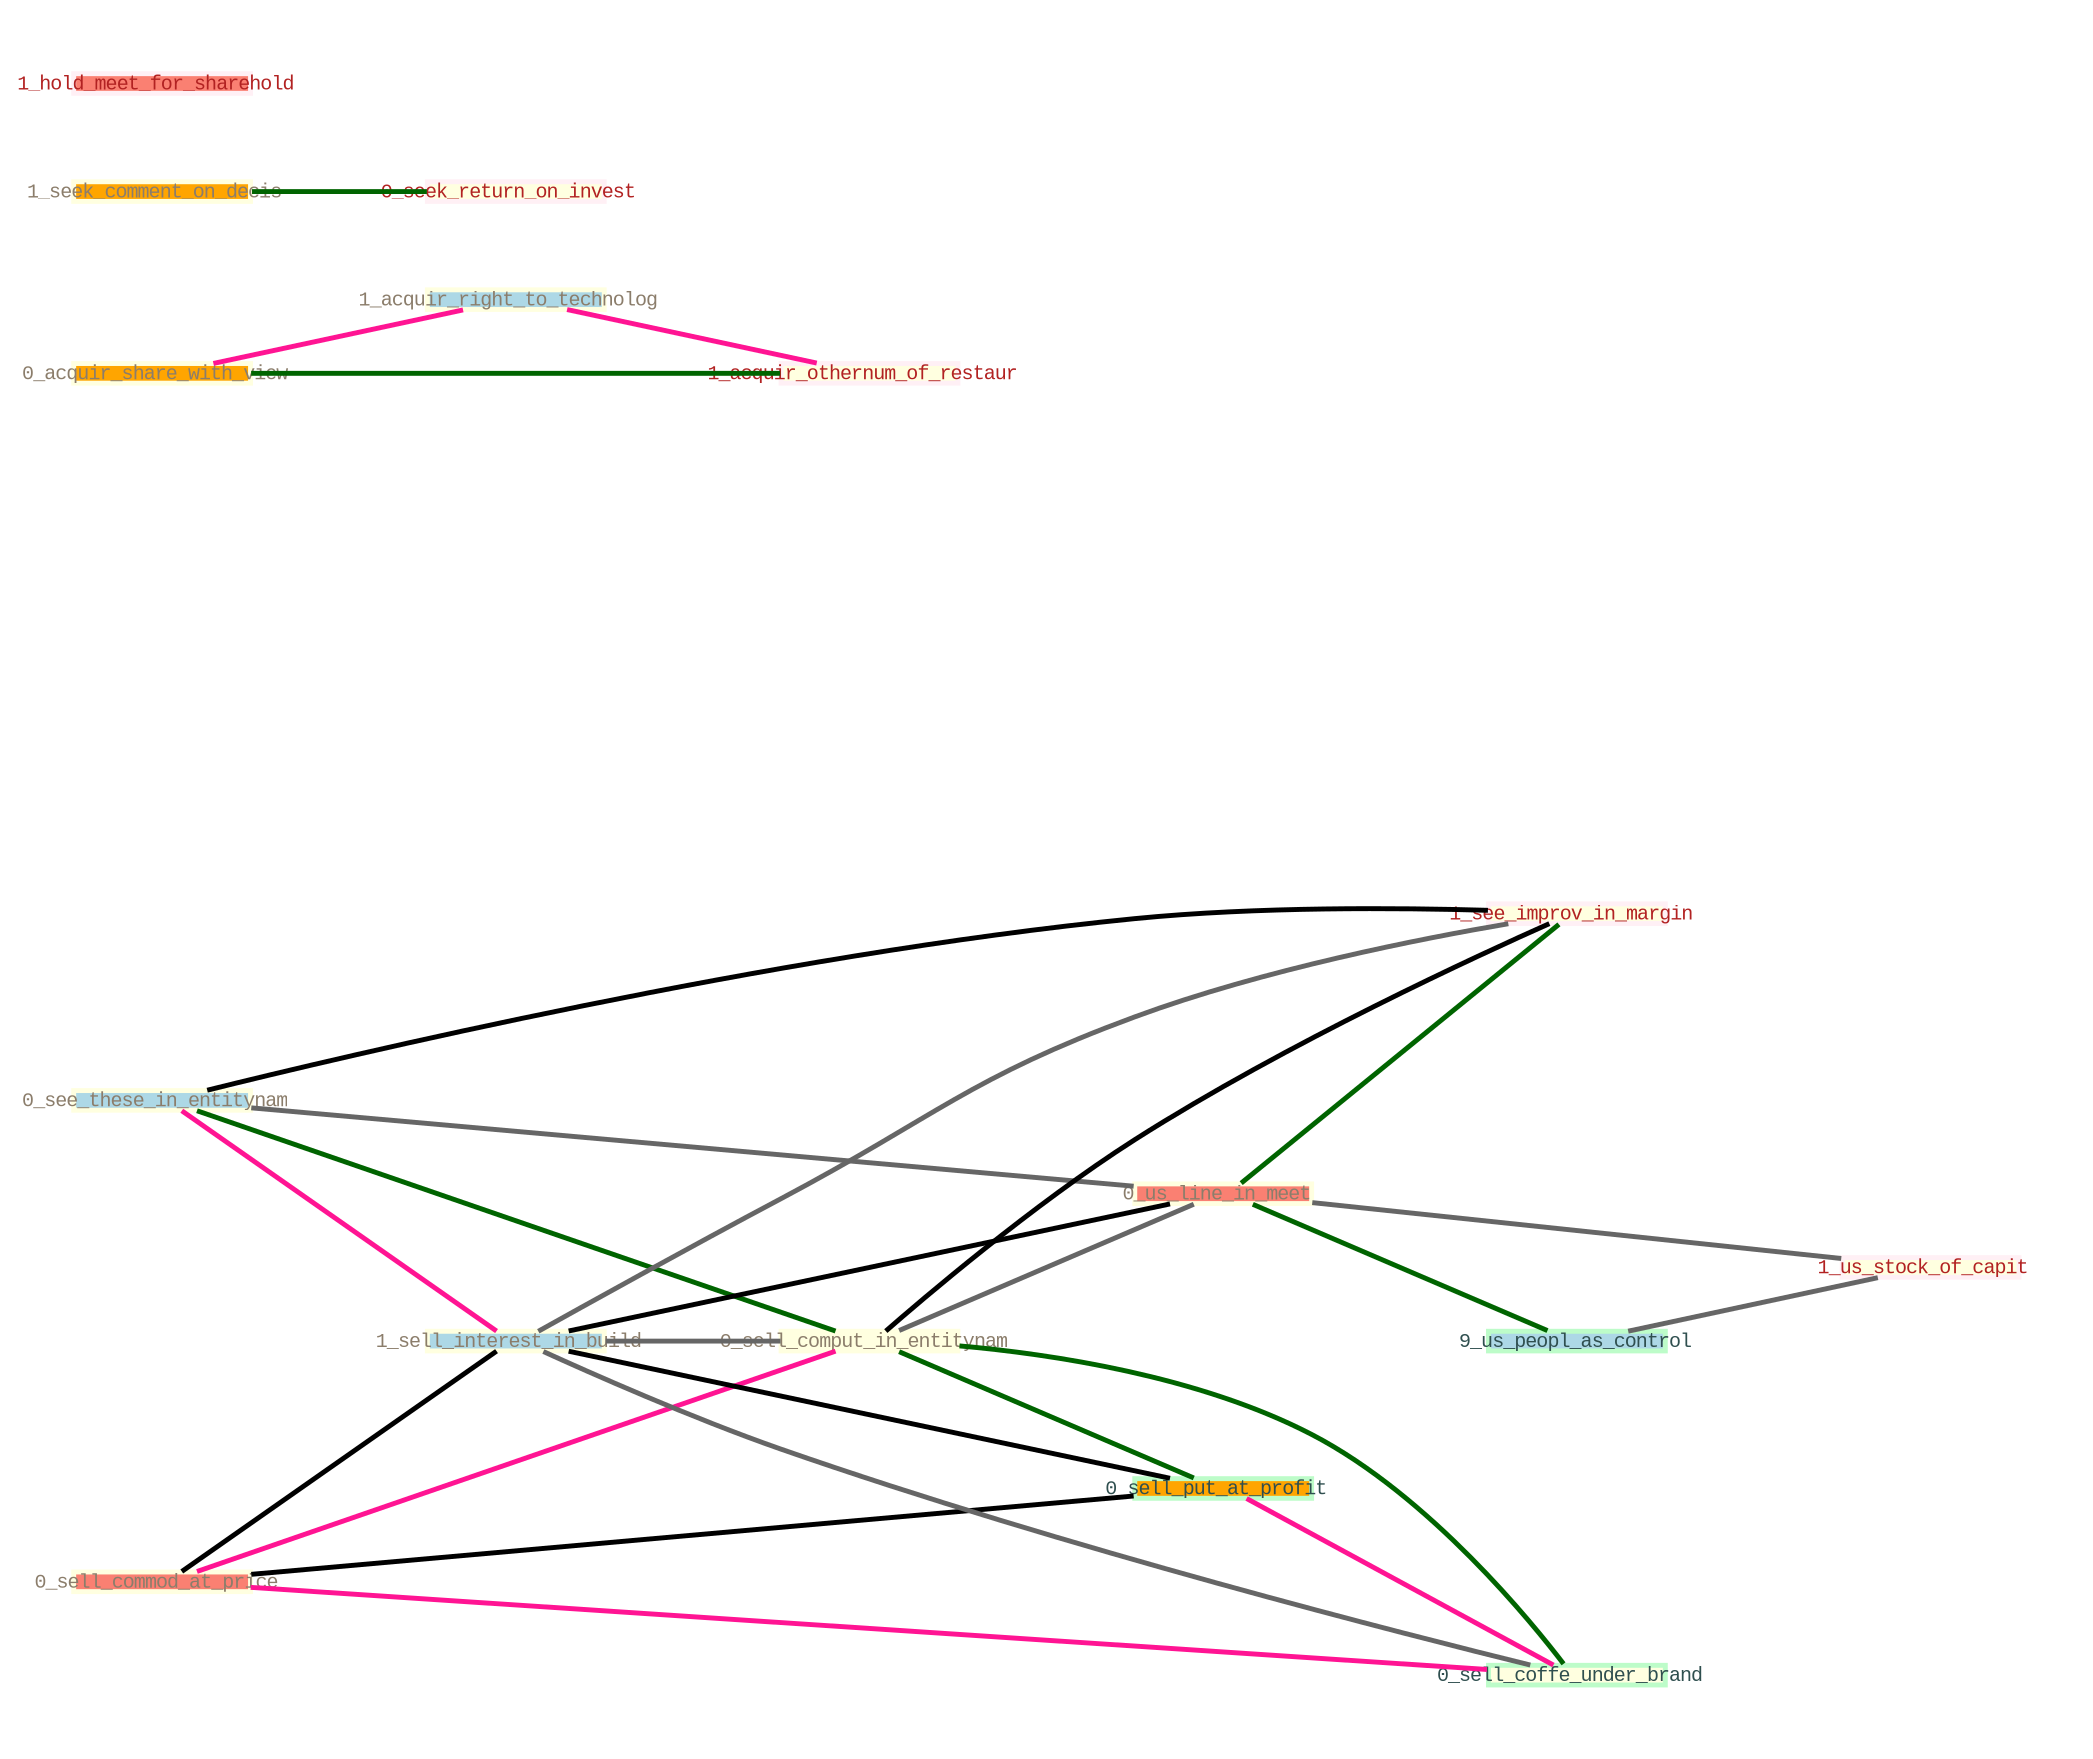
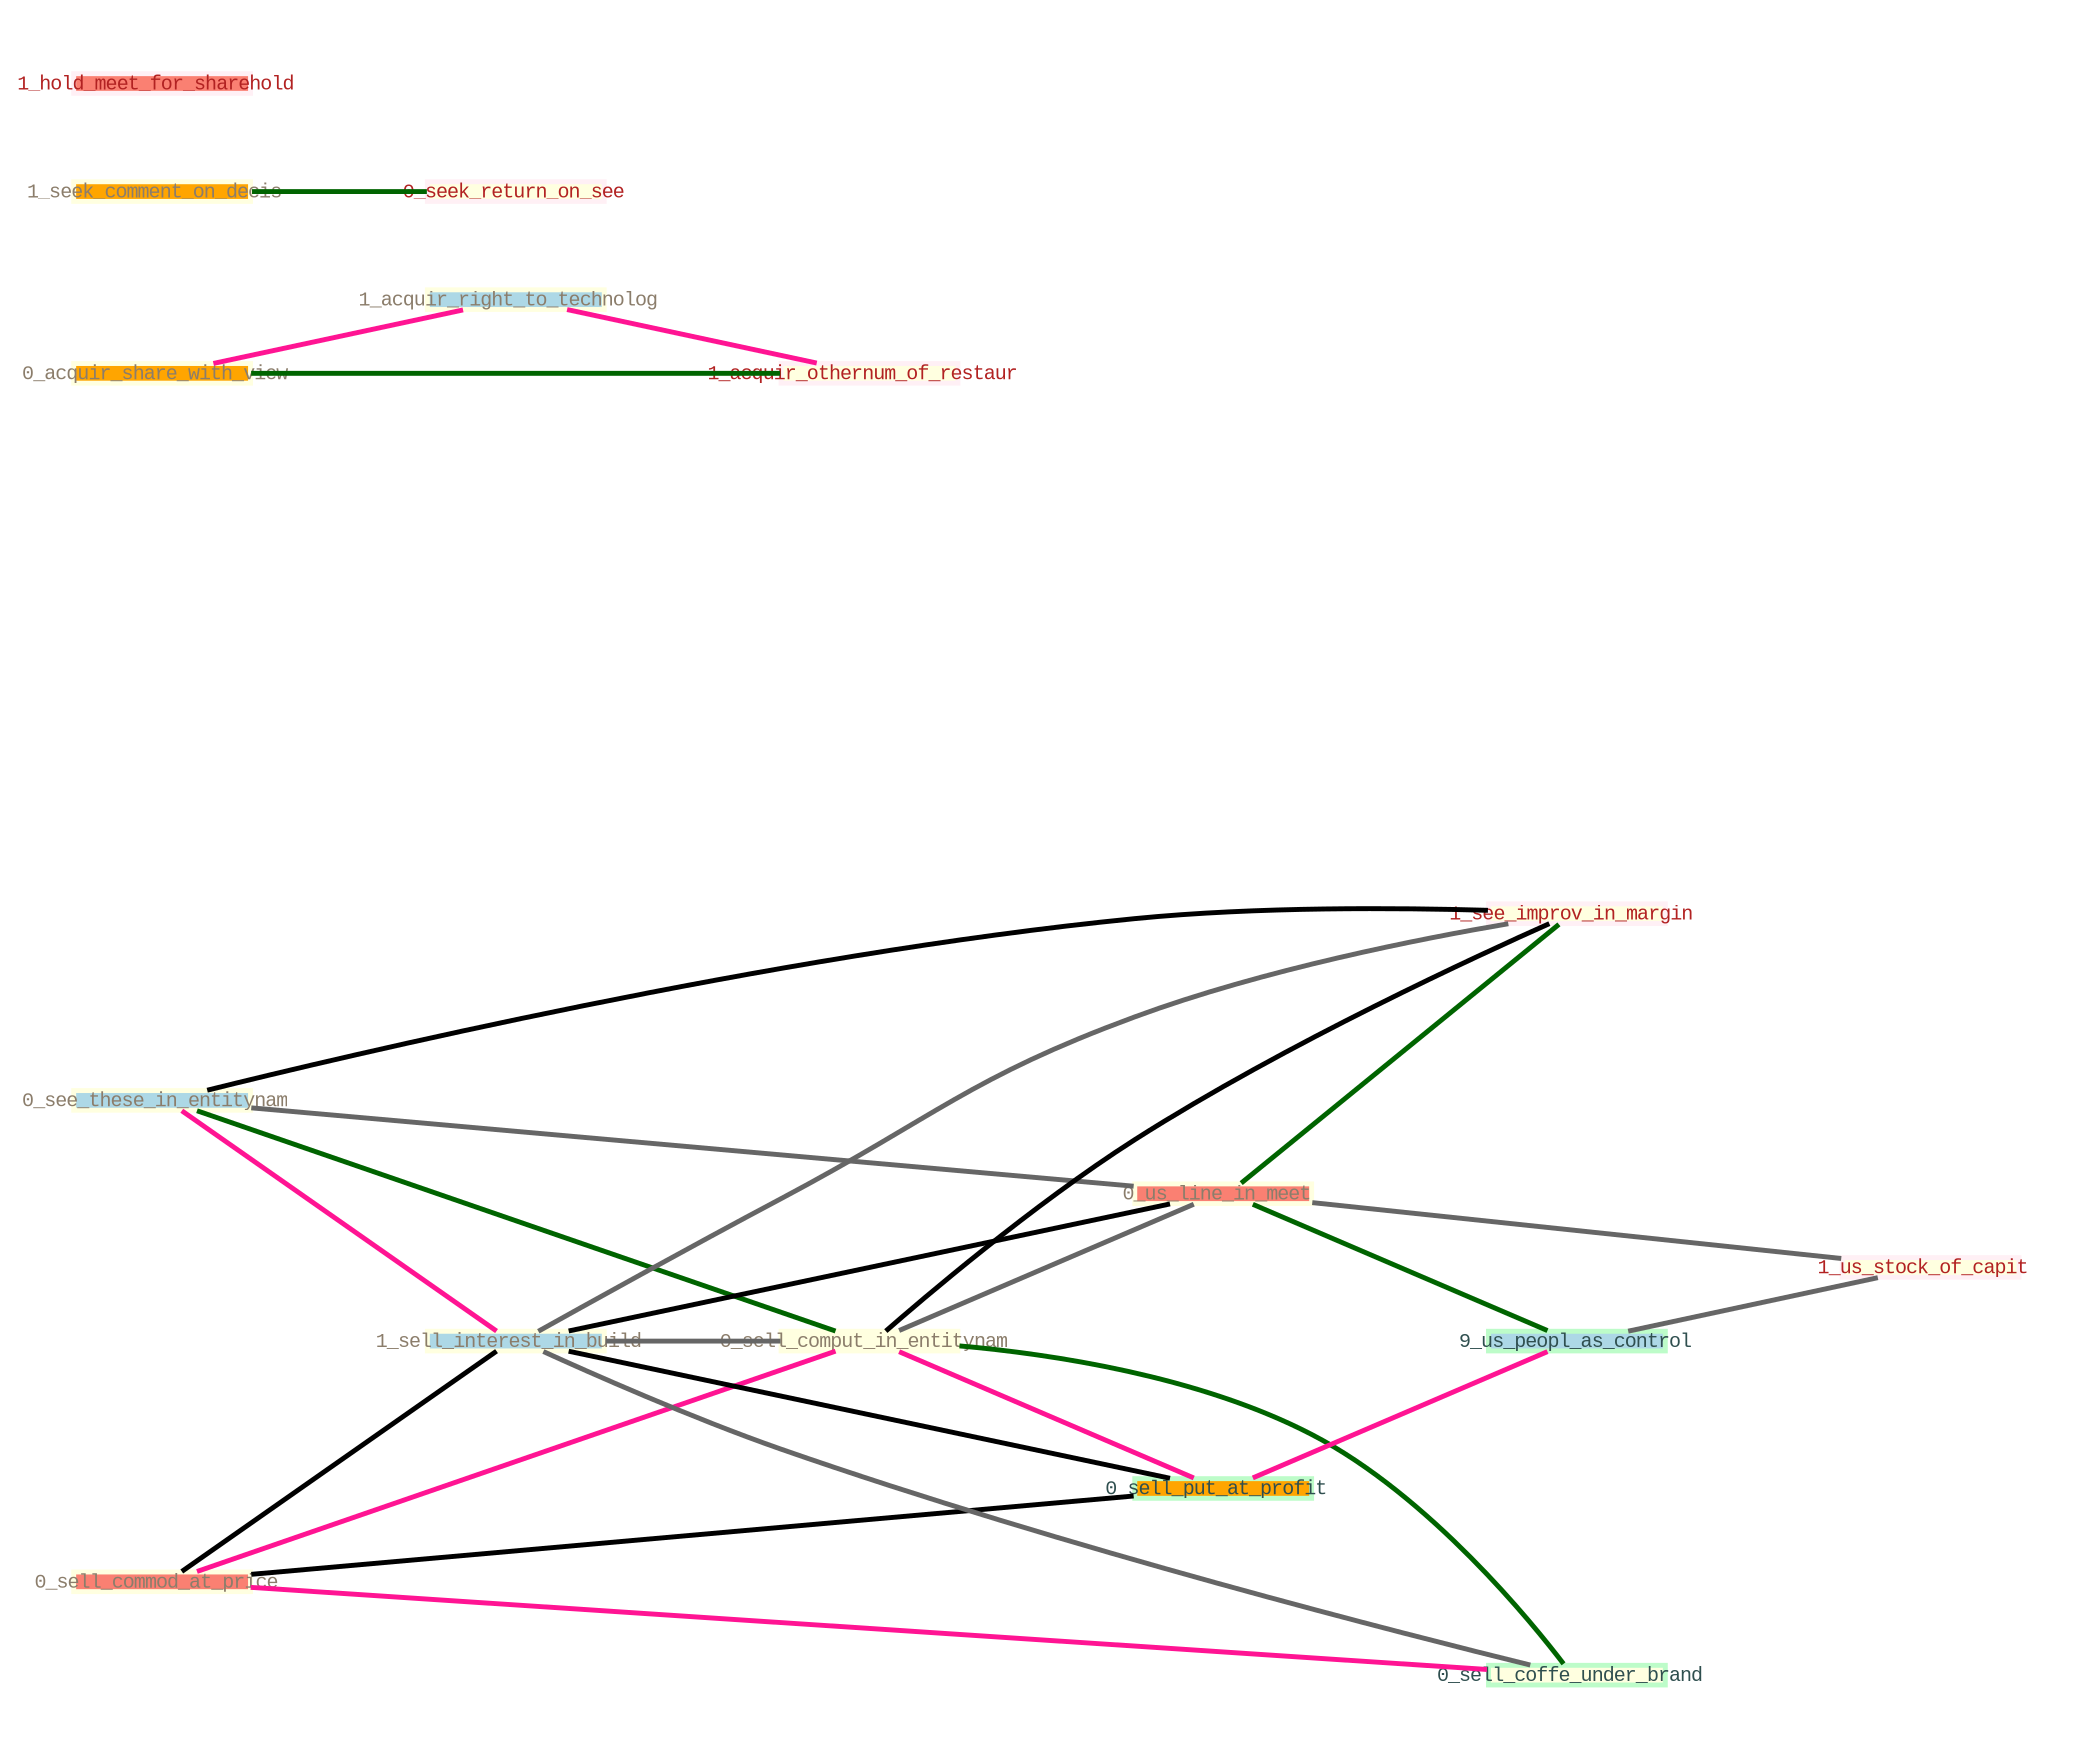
(516, 192) -> (516, 192)
(1046, 1415) -> (1046, 1415)
(1400, 1582) -> (1400, 1415)
